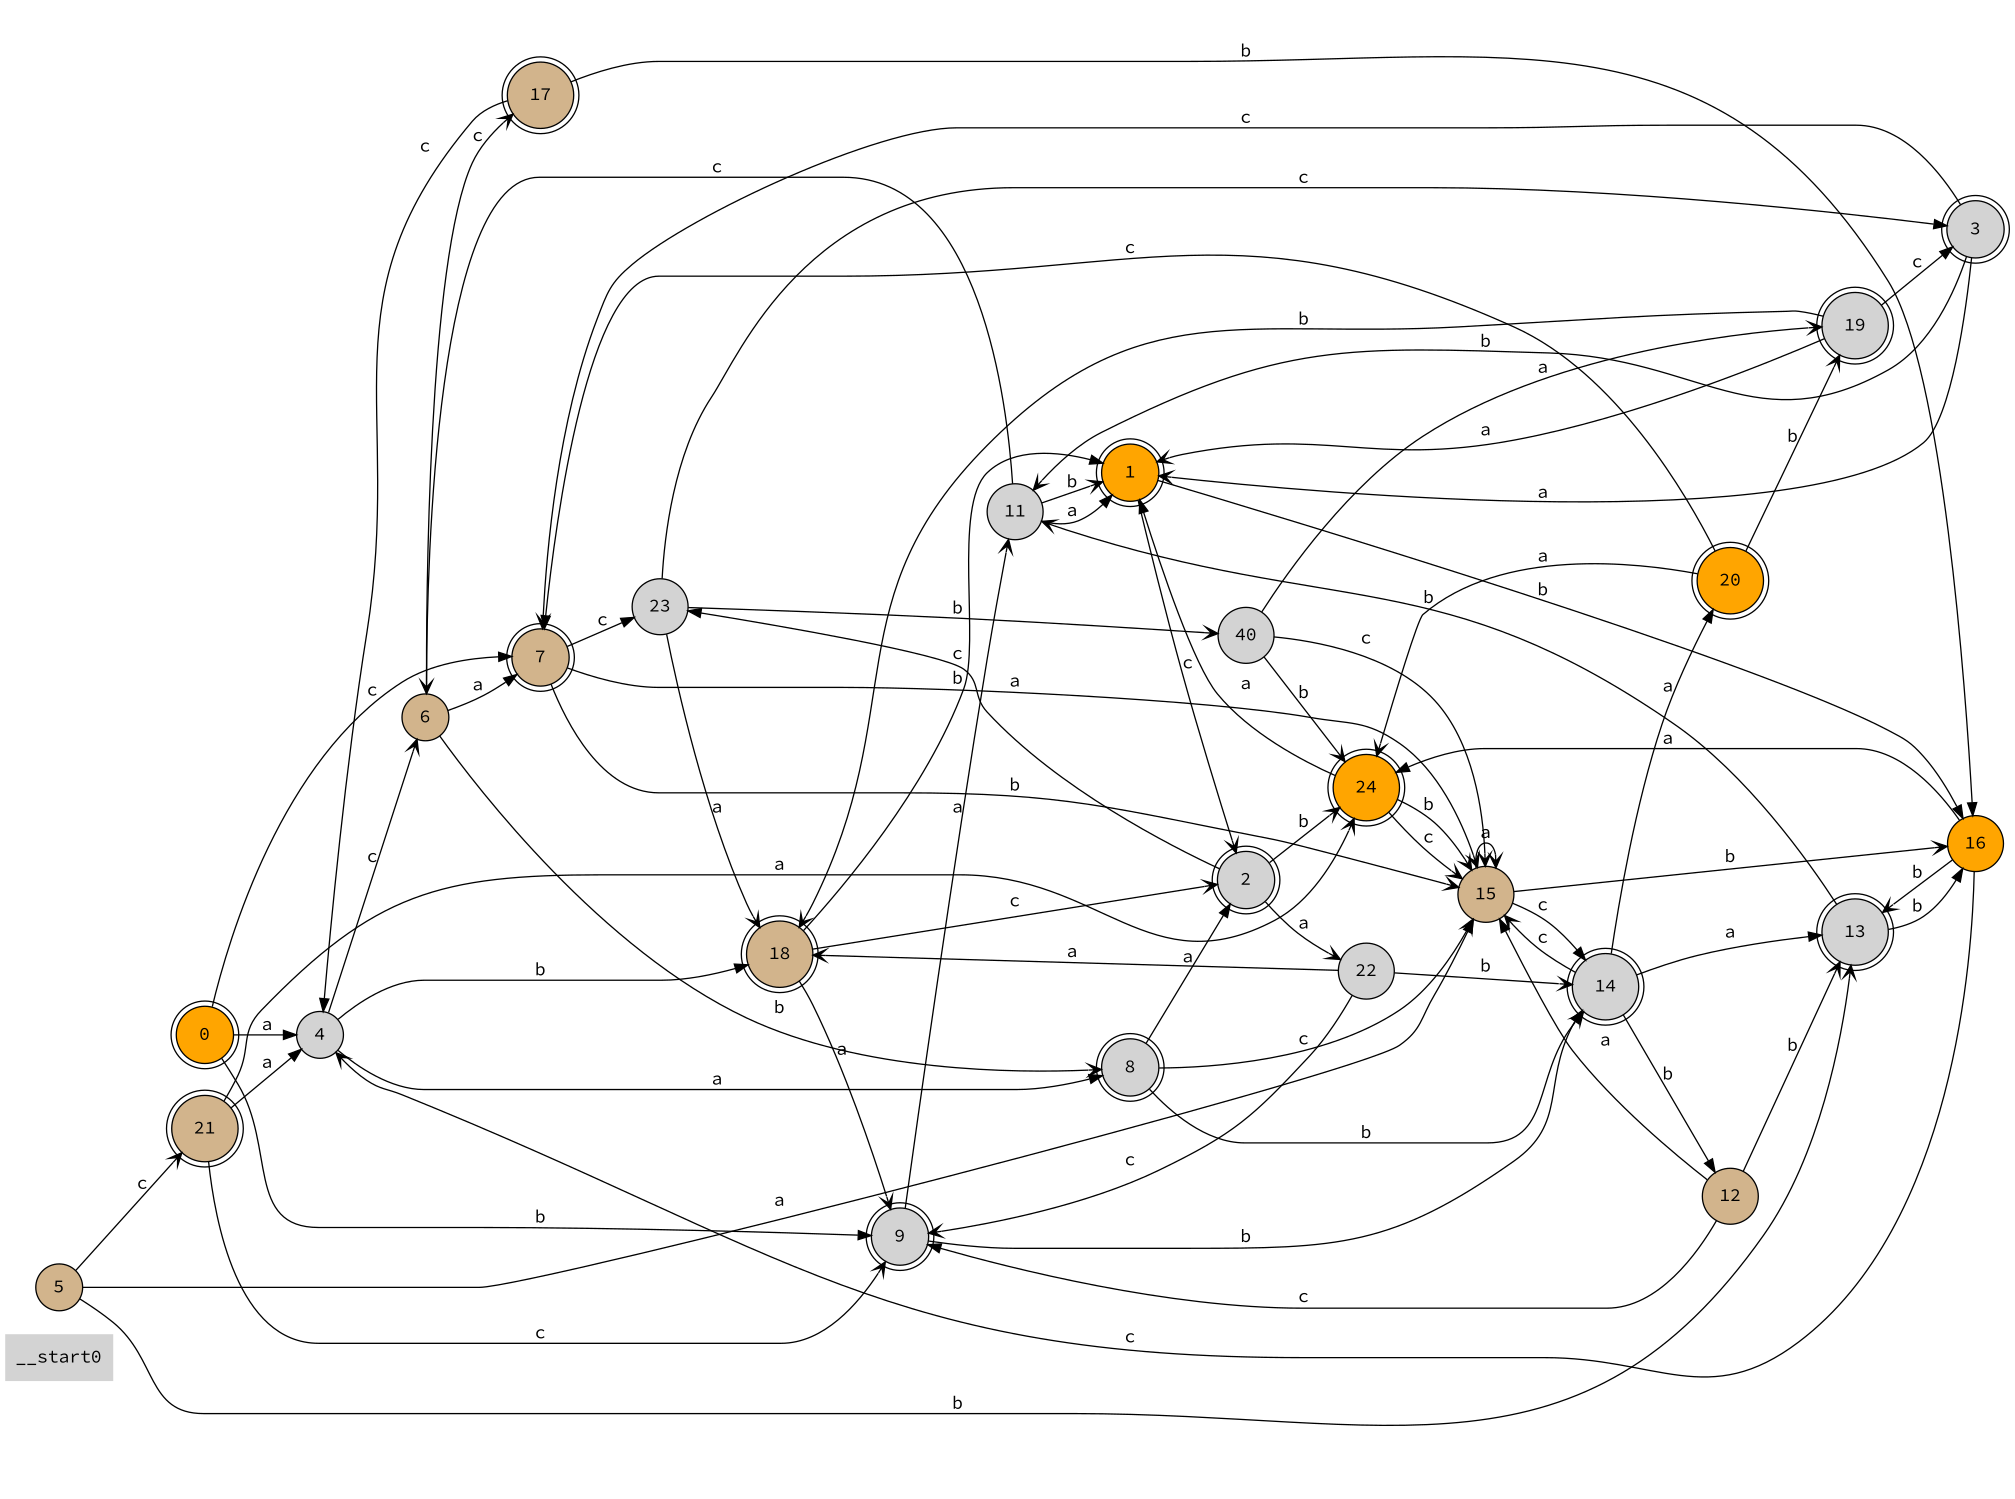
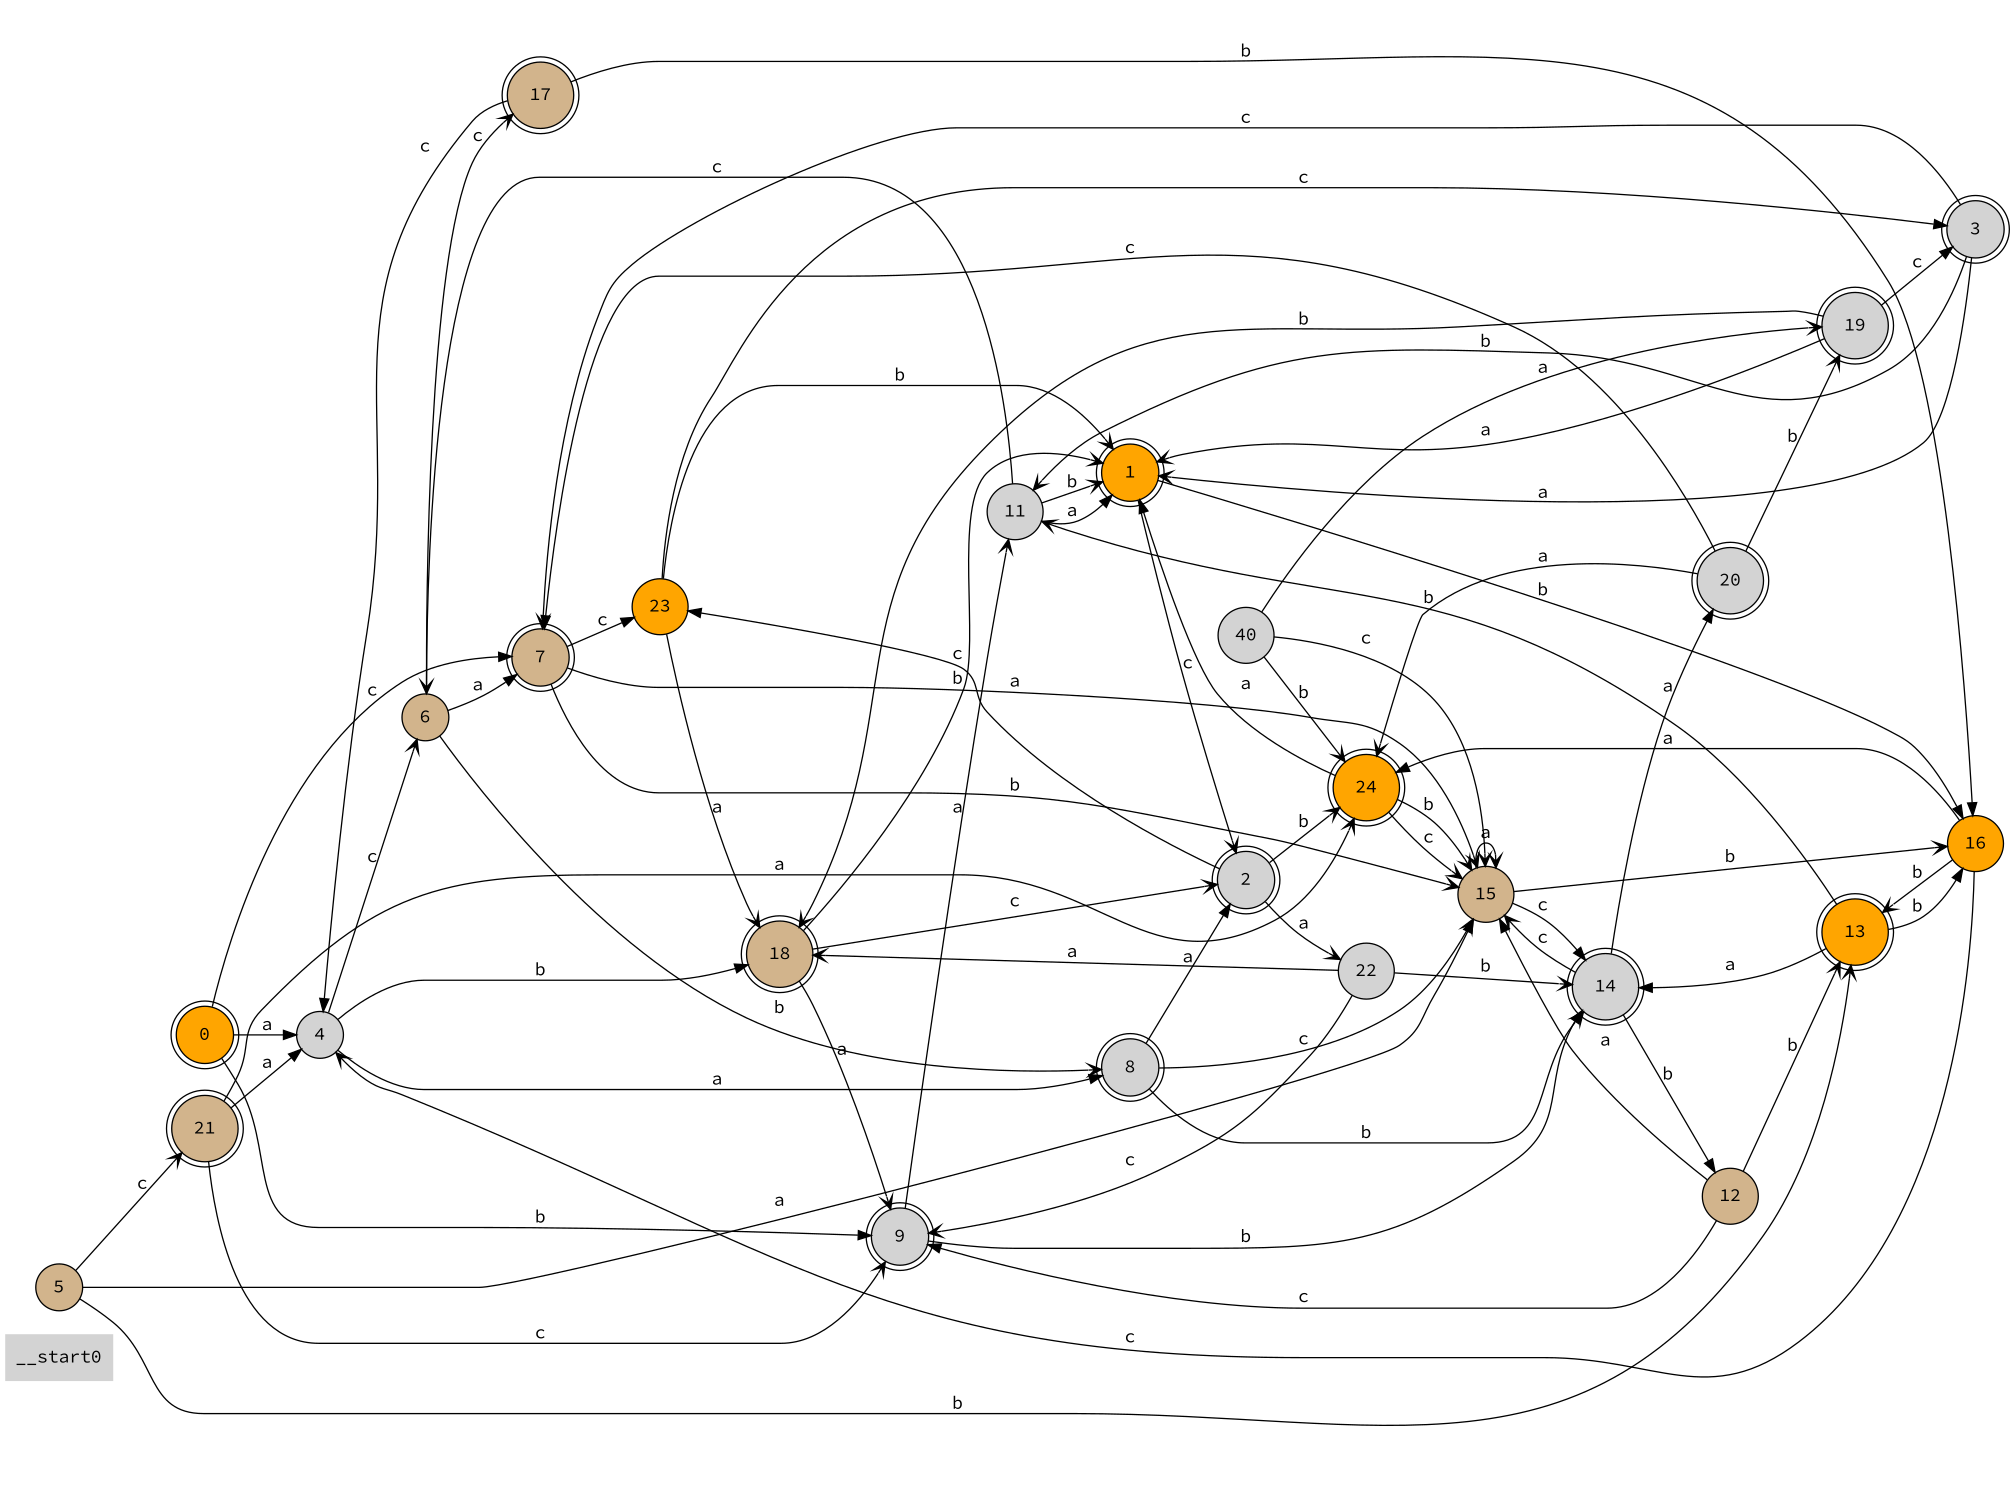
(1730, 581) -> (1730, 581)
(660, 607) -> (660, 607)
(947, 618) -> (829, 386)
(969, 655) -> (969, 655)
(1855, 932) -> (1855, 932)
(1721, 950) -> (1742, 980)
